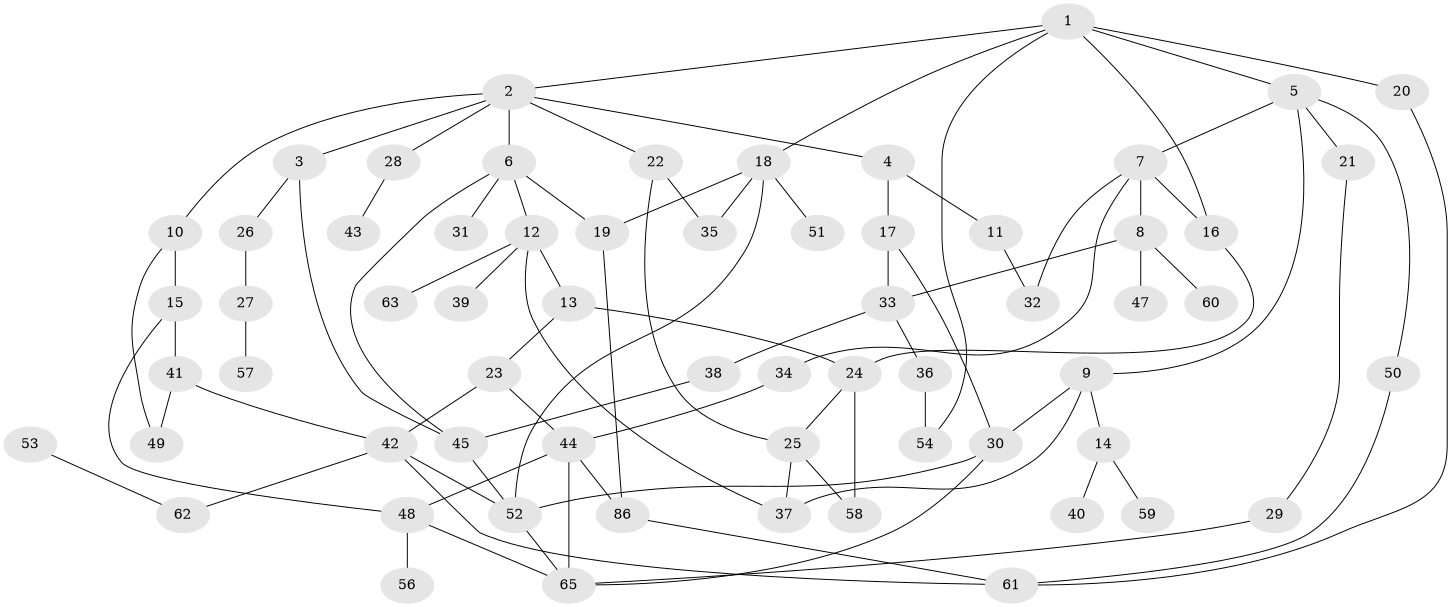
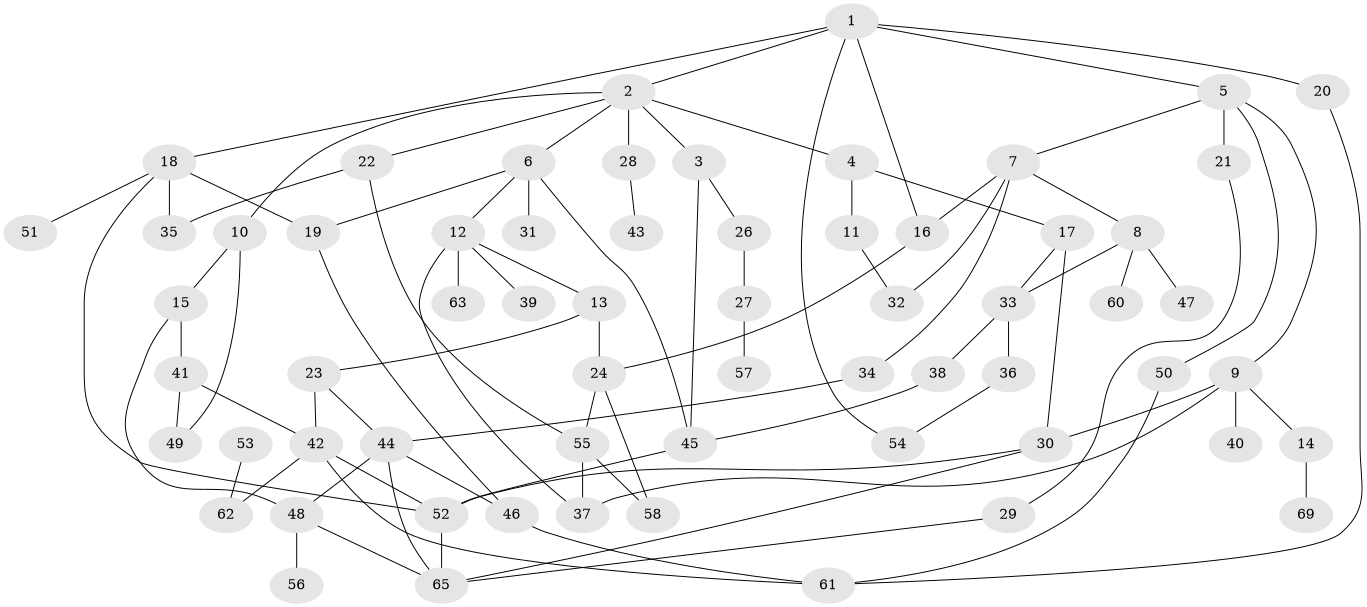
(793, 445) -> (583, 445)
(1090, 480) -> (1236, 409)
(623, 515) -> (512, 515)
(1148, 515) -> (1306, 515)
